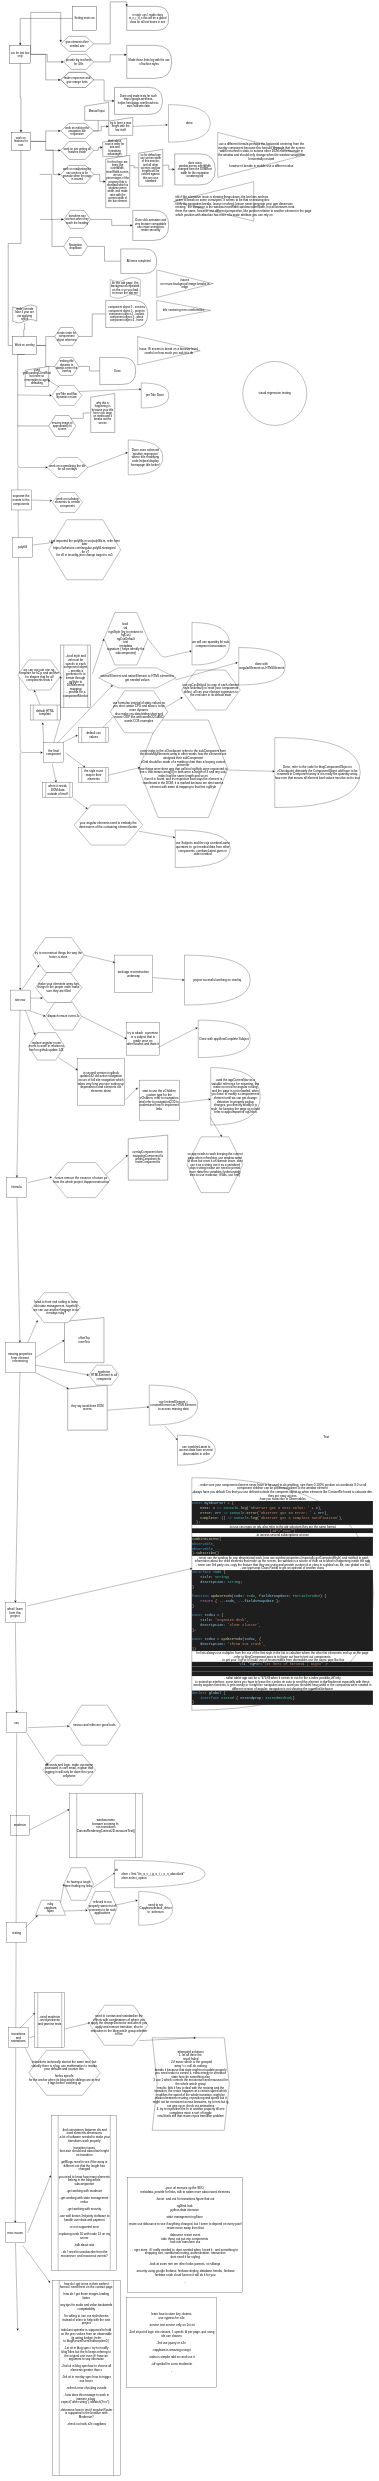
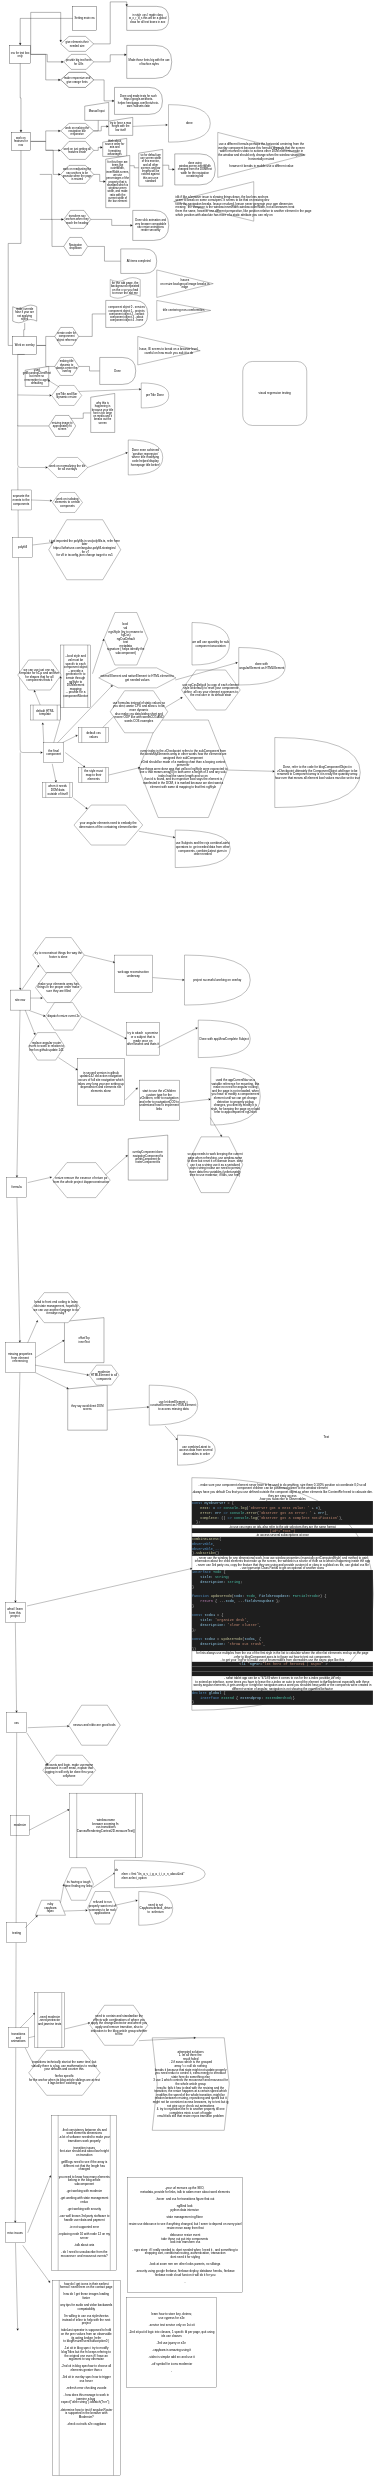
(275, 393) -> (275, 393)
(189, 651) -> none
